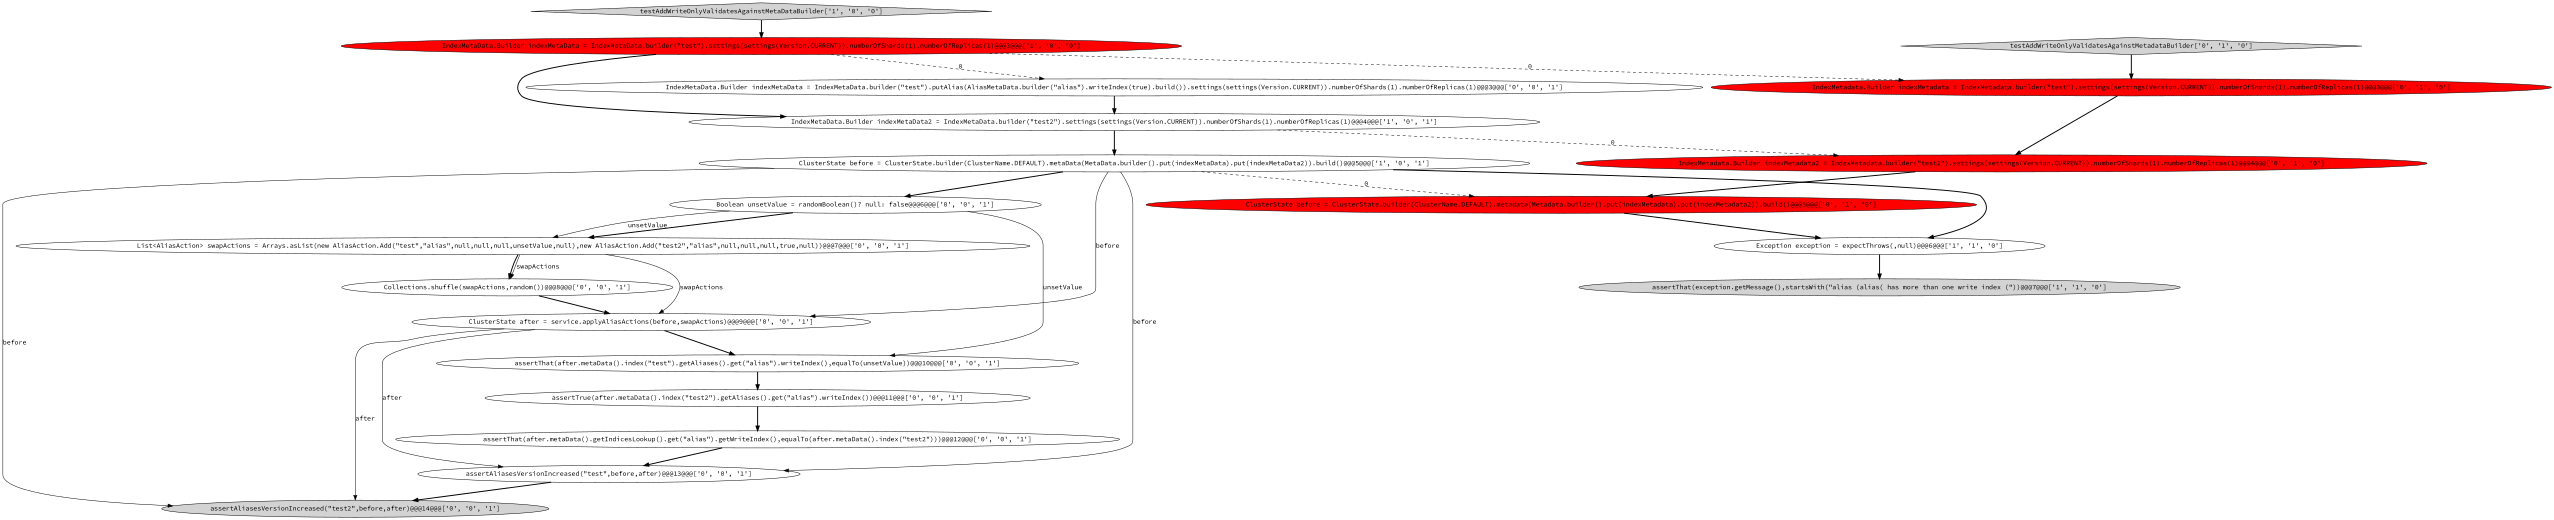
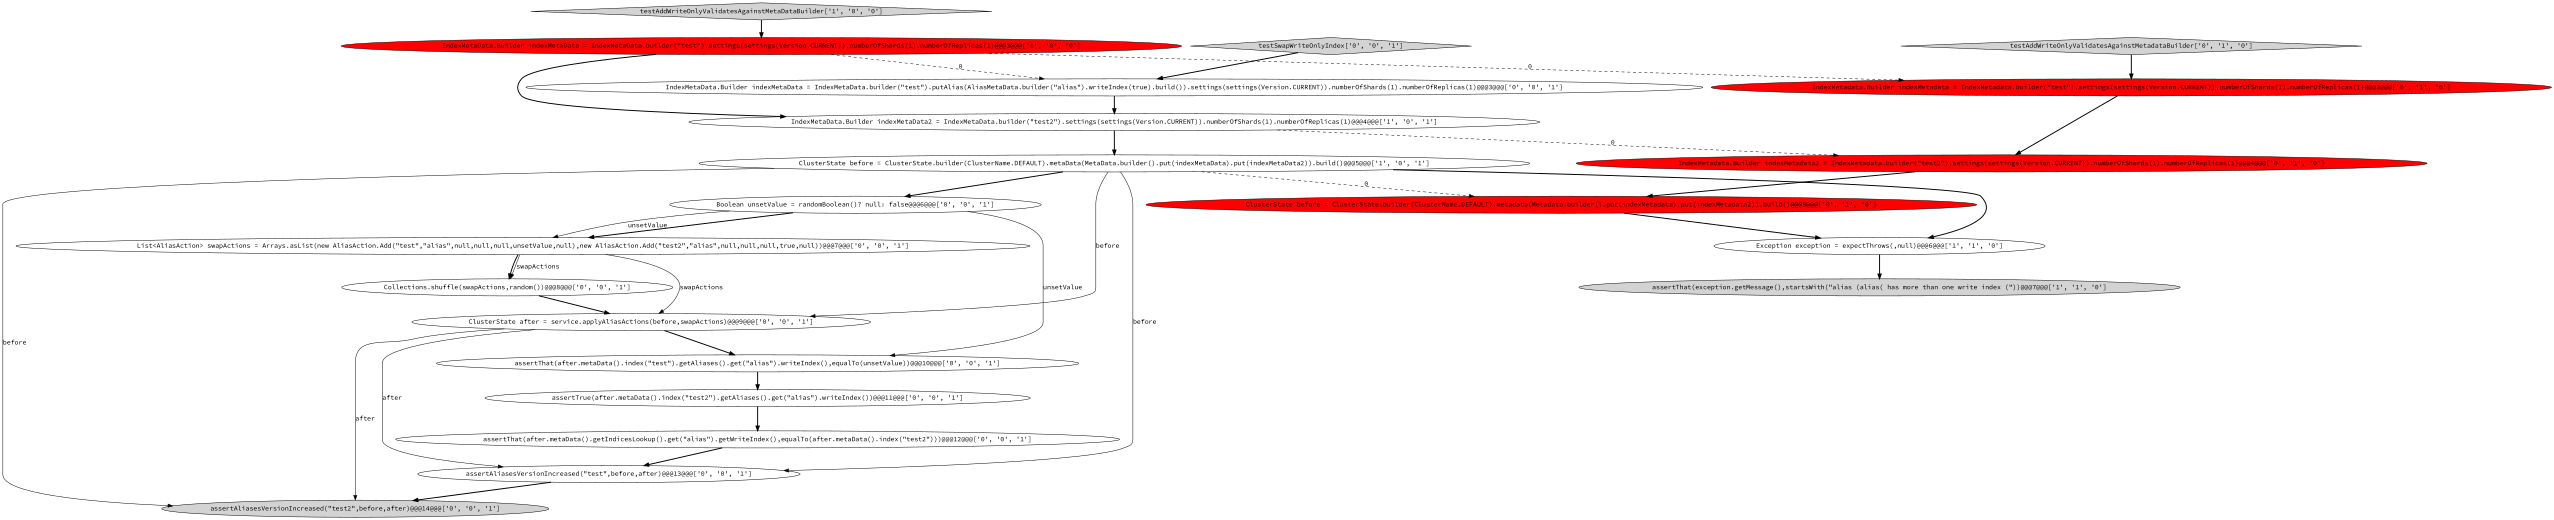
none -> (1331, 46)
